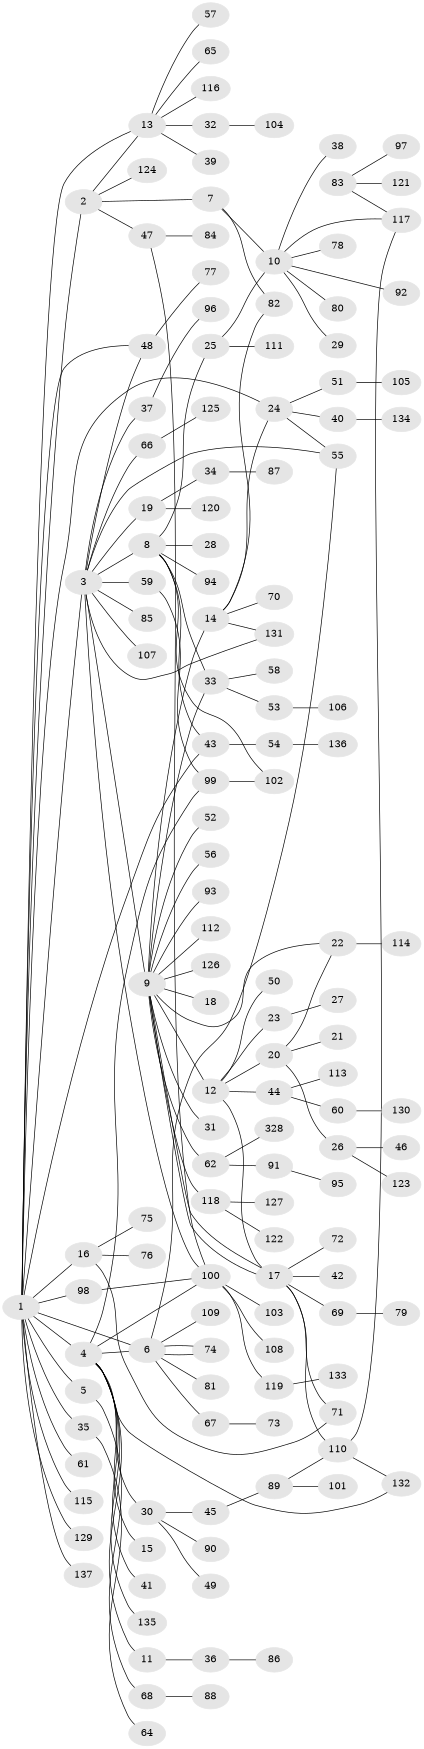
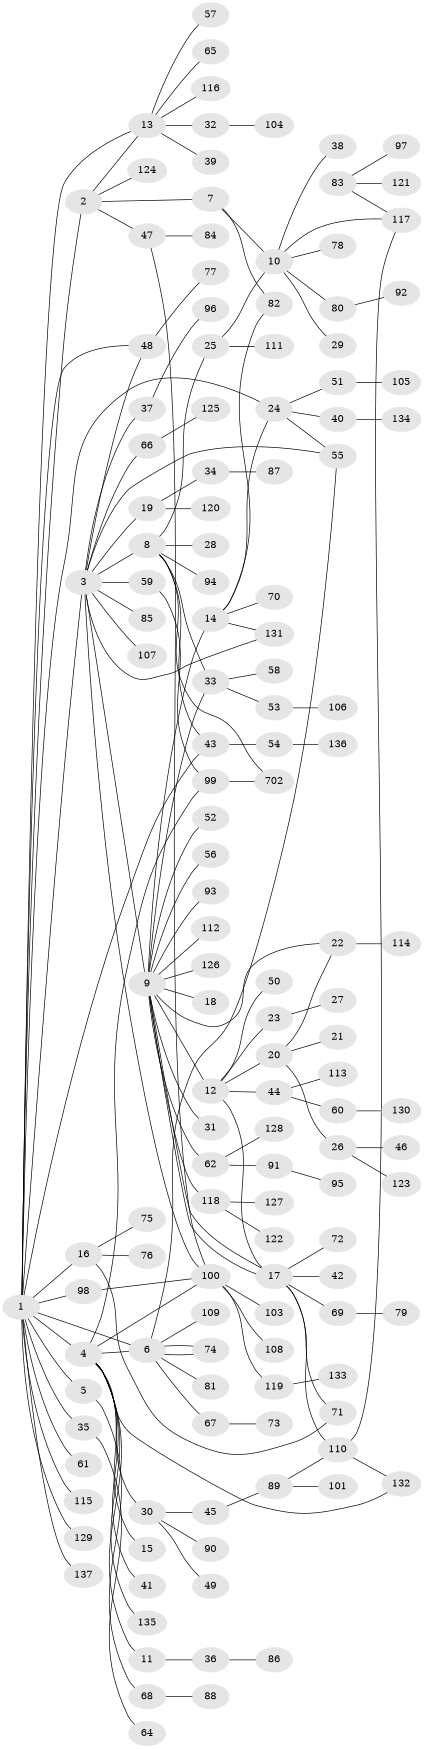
(338, 278) -> (370, 301)
(274, 782) -> (274, 782)
(274, 1129) -> (274, 1129)
